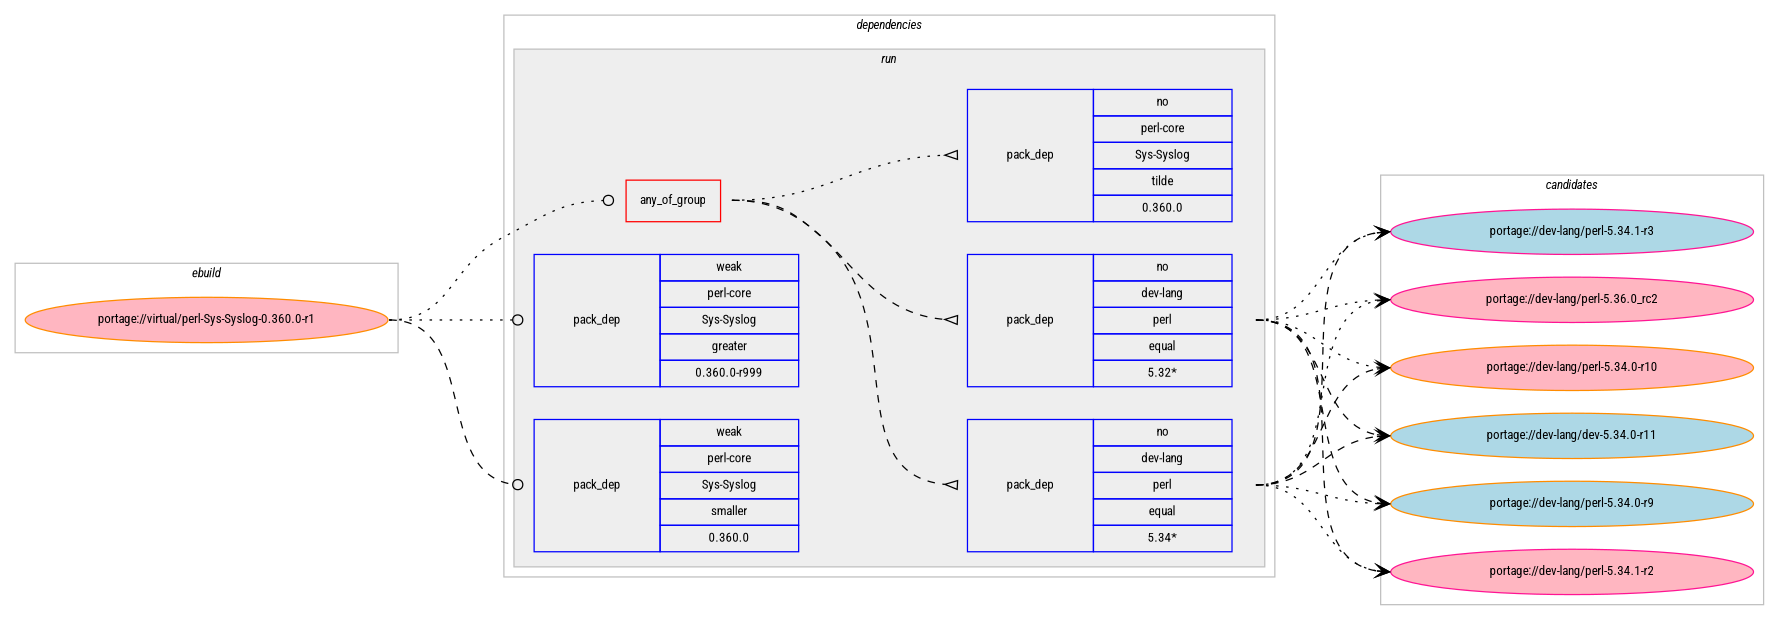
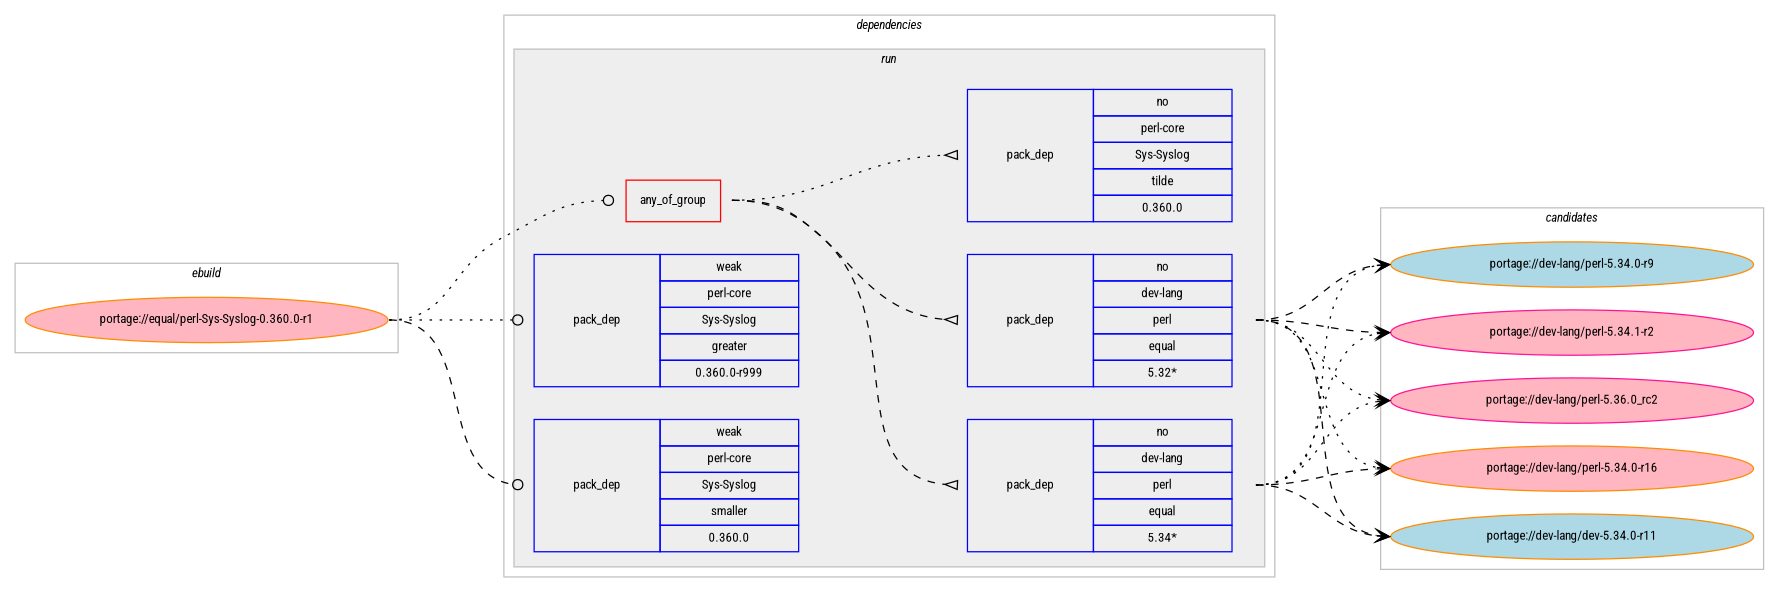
(1572, 232) -> none
(207, 320) -> (207, 320)
(1572, 368) -> (1572, 469)
